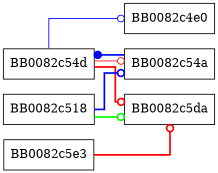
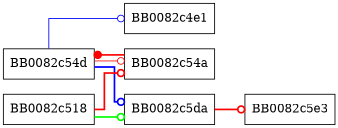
(170, 19) -> (170, 19)
(113, 55) -> (113, 55)
(115, 80) -> (114, 79)
(104, 90) -> (104, 90)
(144, 155) -> (226, 109)
